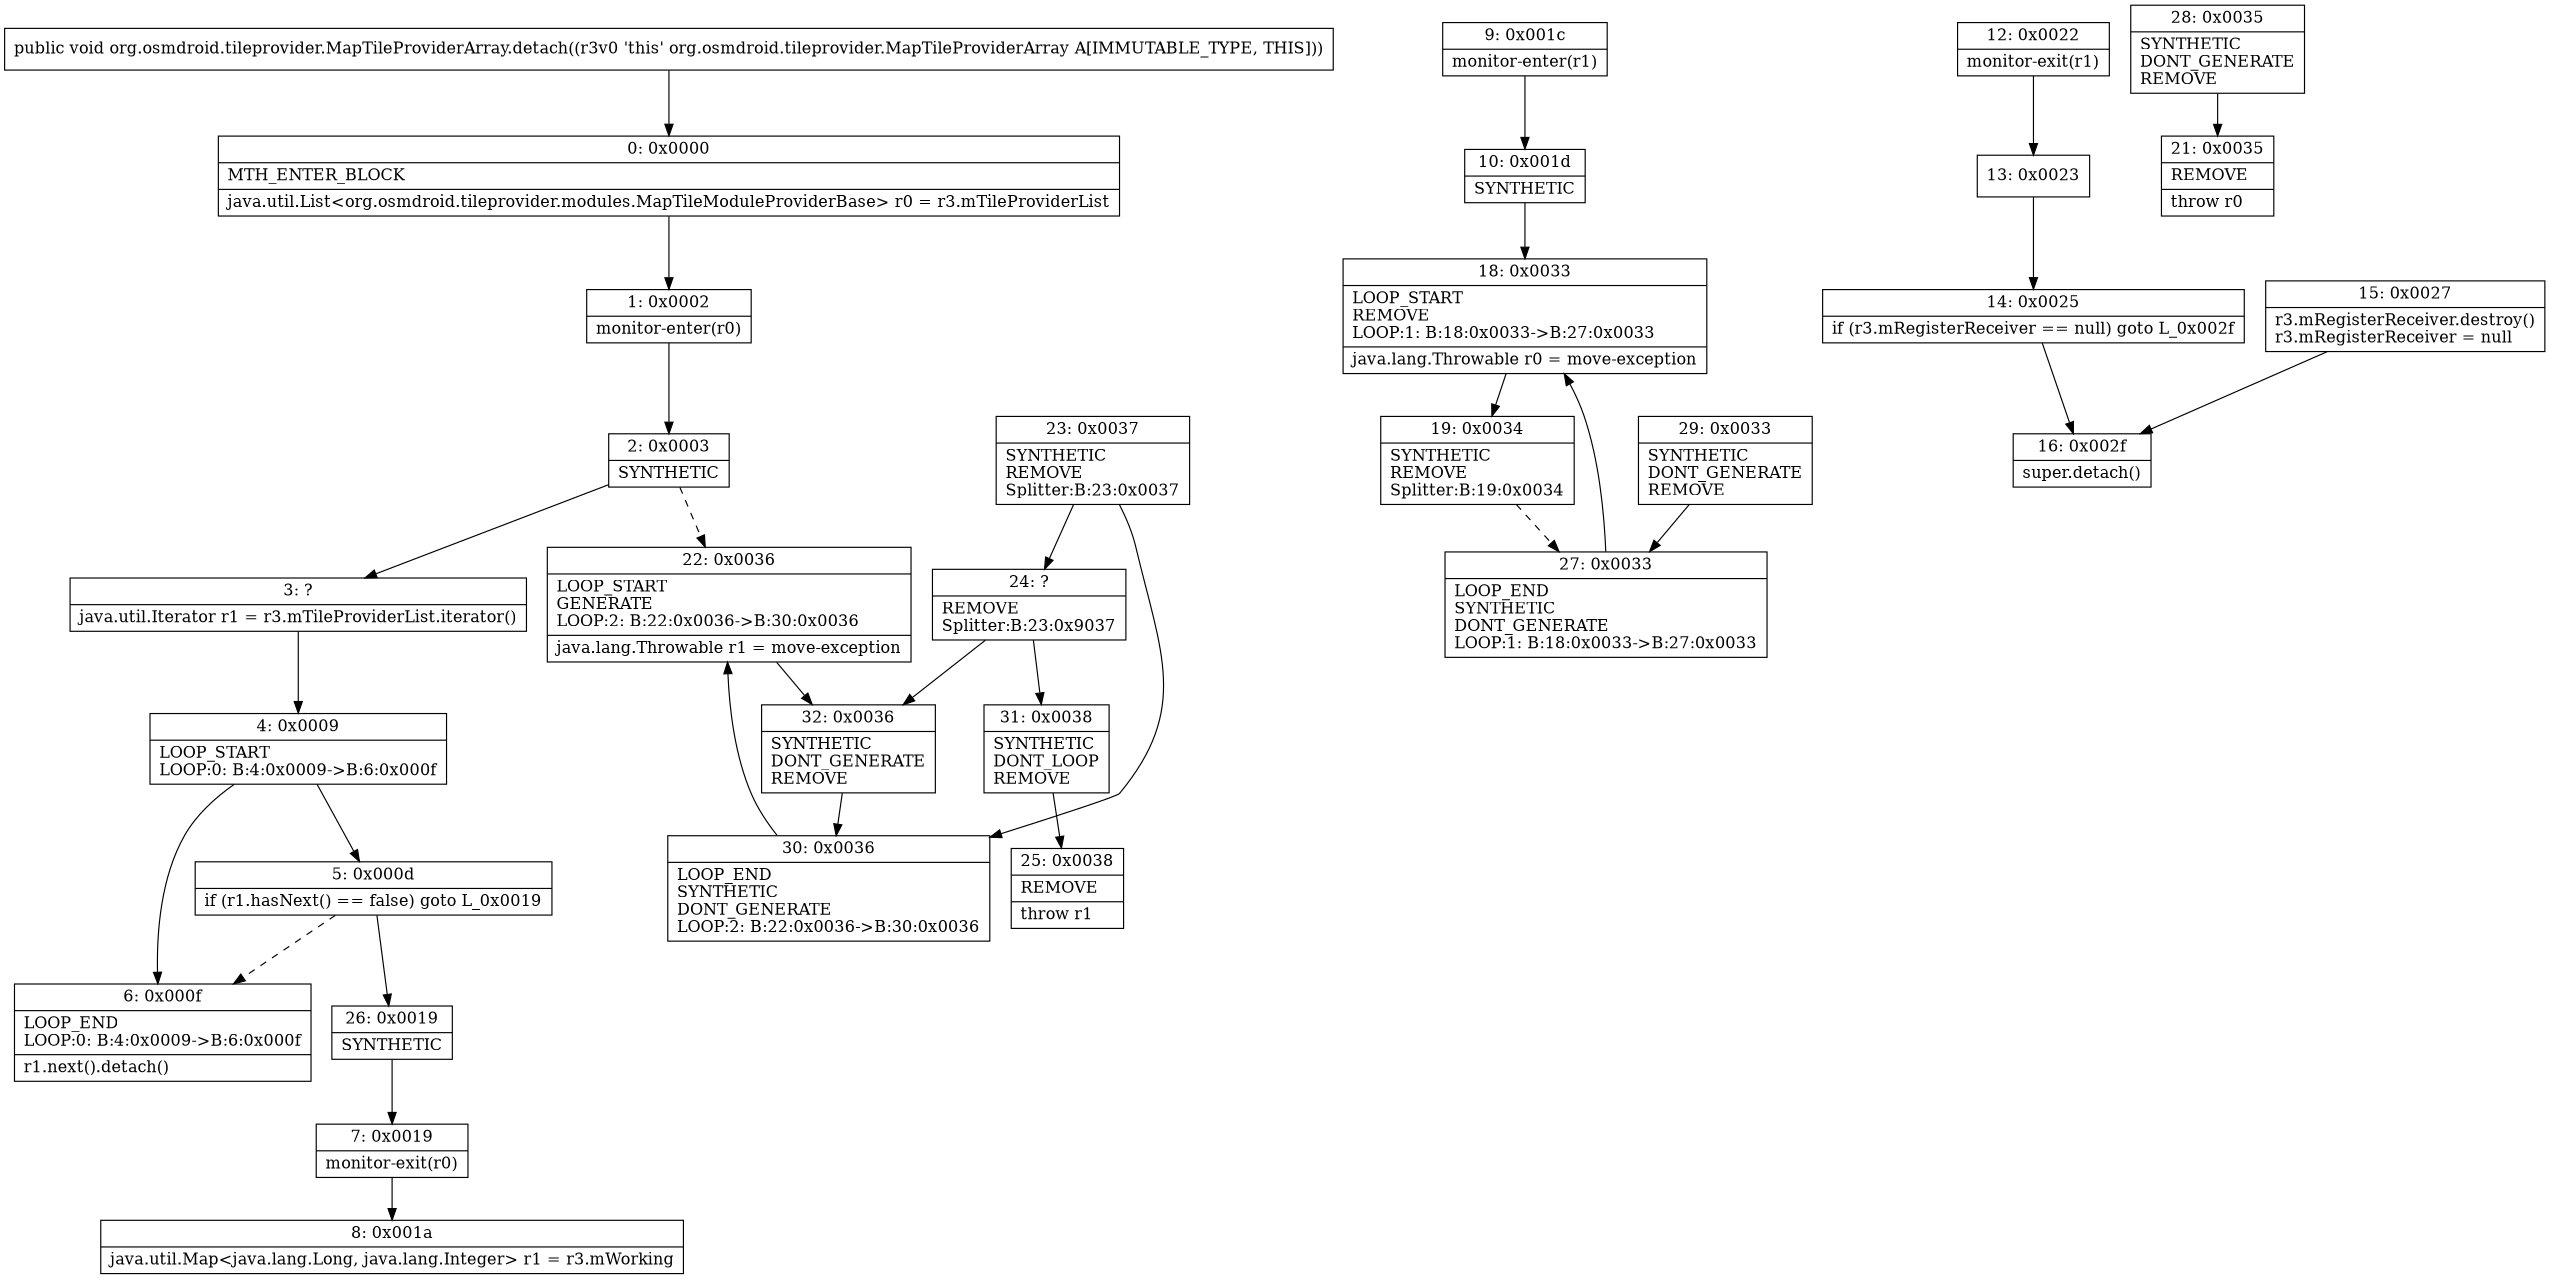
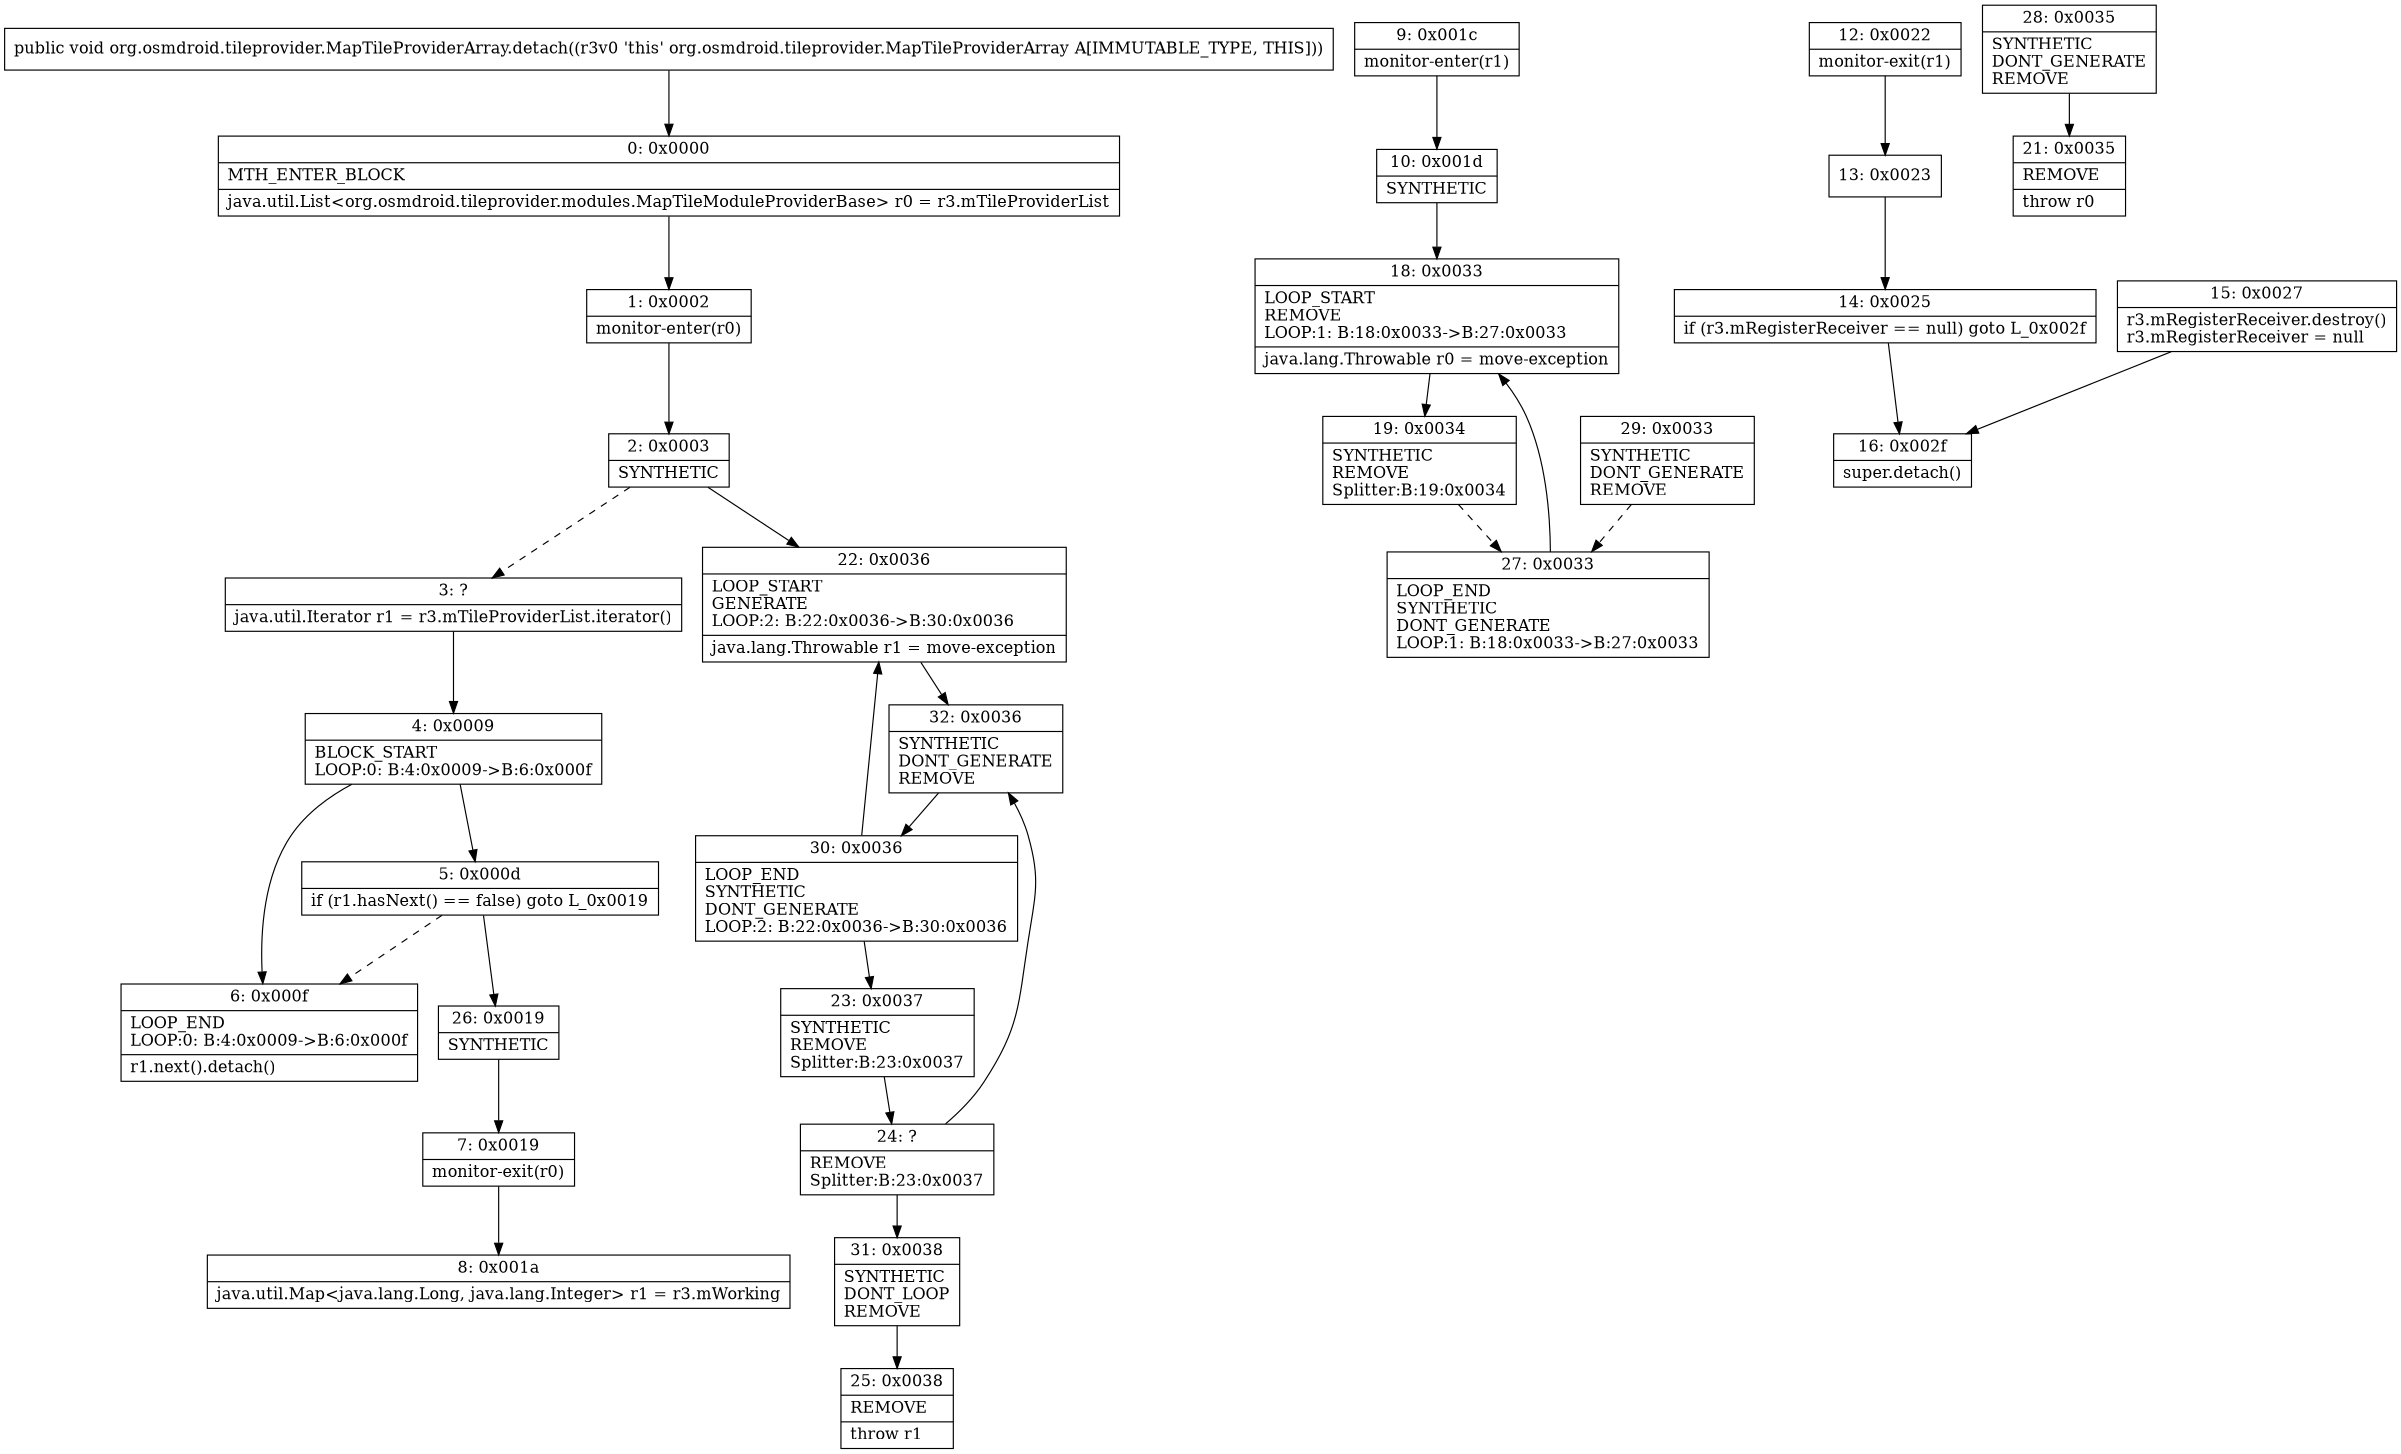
(690, 512) -> (748, 514)
(1673, 524) -> (1615, 524)
(492, 529) -> (566, 529)
(1029, 626) -> (897, 1181)
(1160, 714) -> (867, 959)
(215, 753) -> (376, 753)
